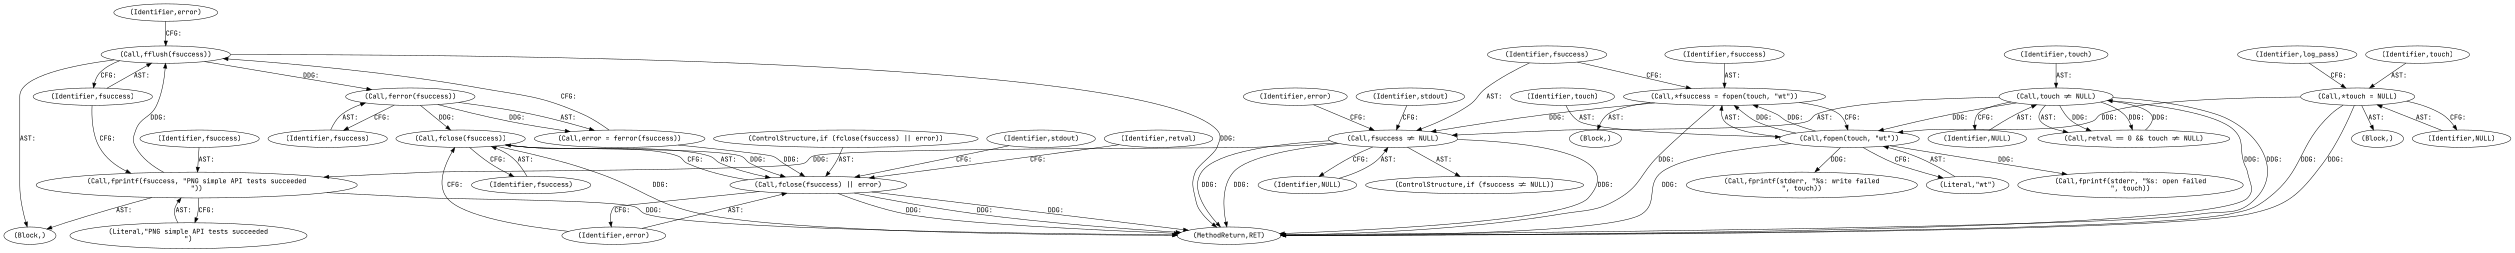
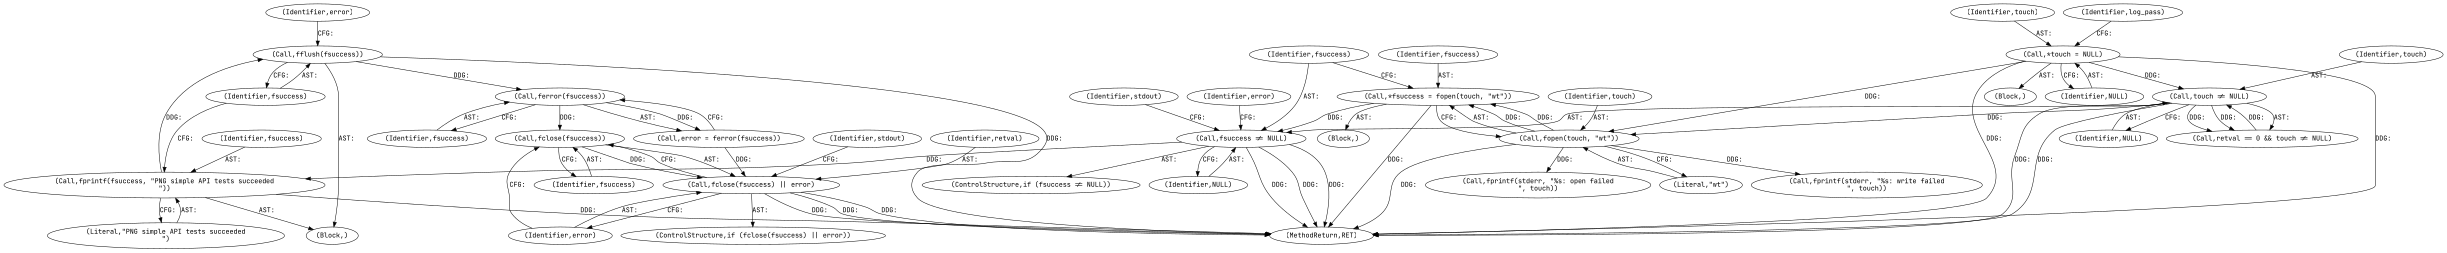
none -> (2134, 75)
(422, 79) -> (674, 106)
(1040, 160) -> (972, 160)
(837, 161) -> (752, 208)
(759, 222) -> none
